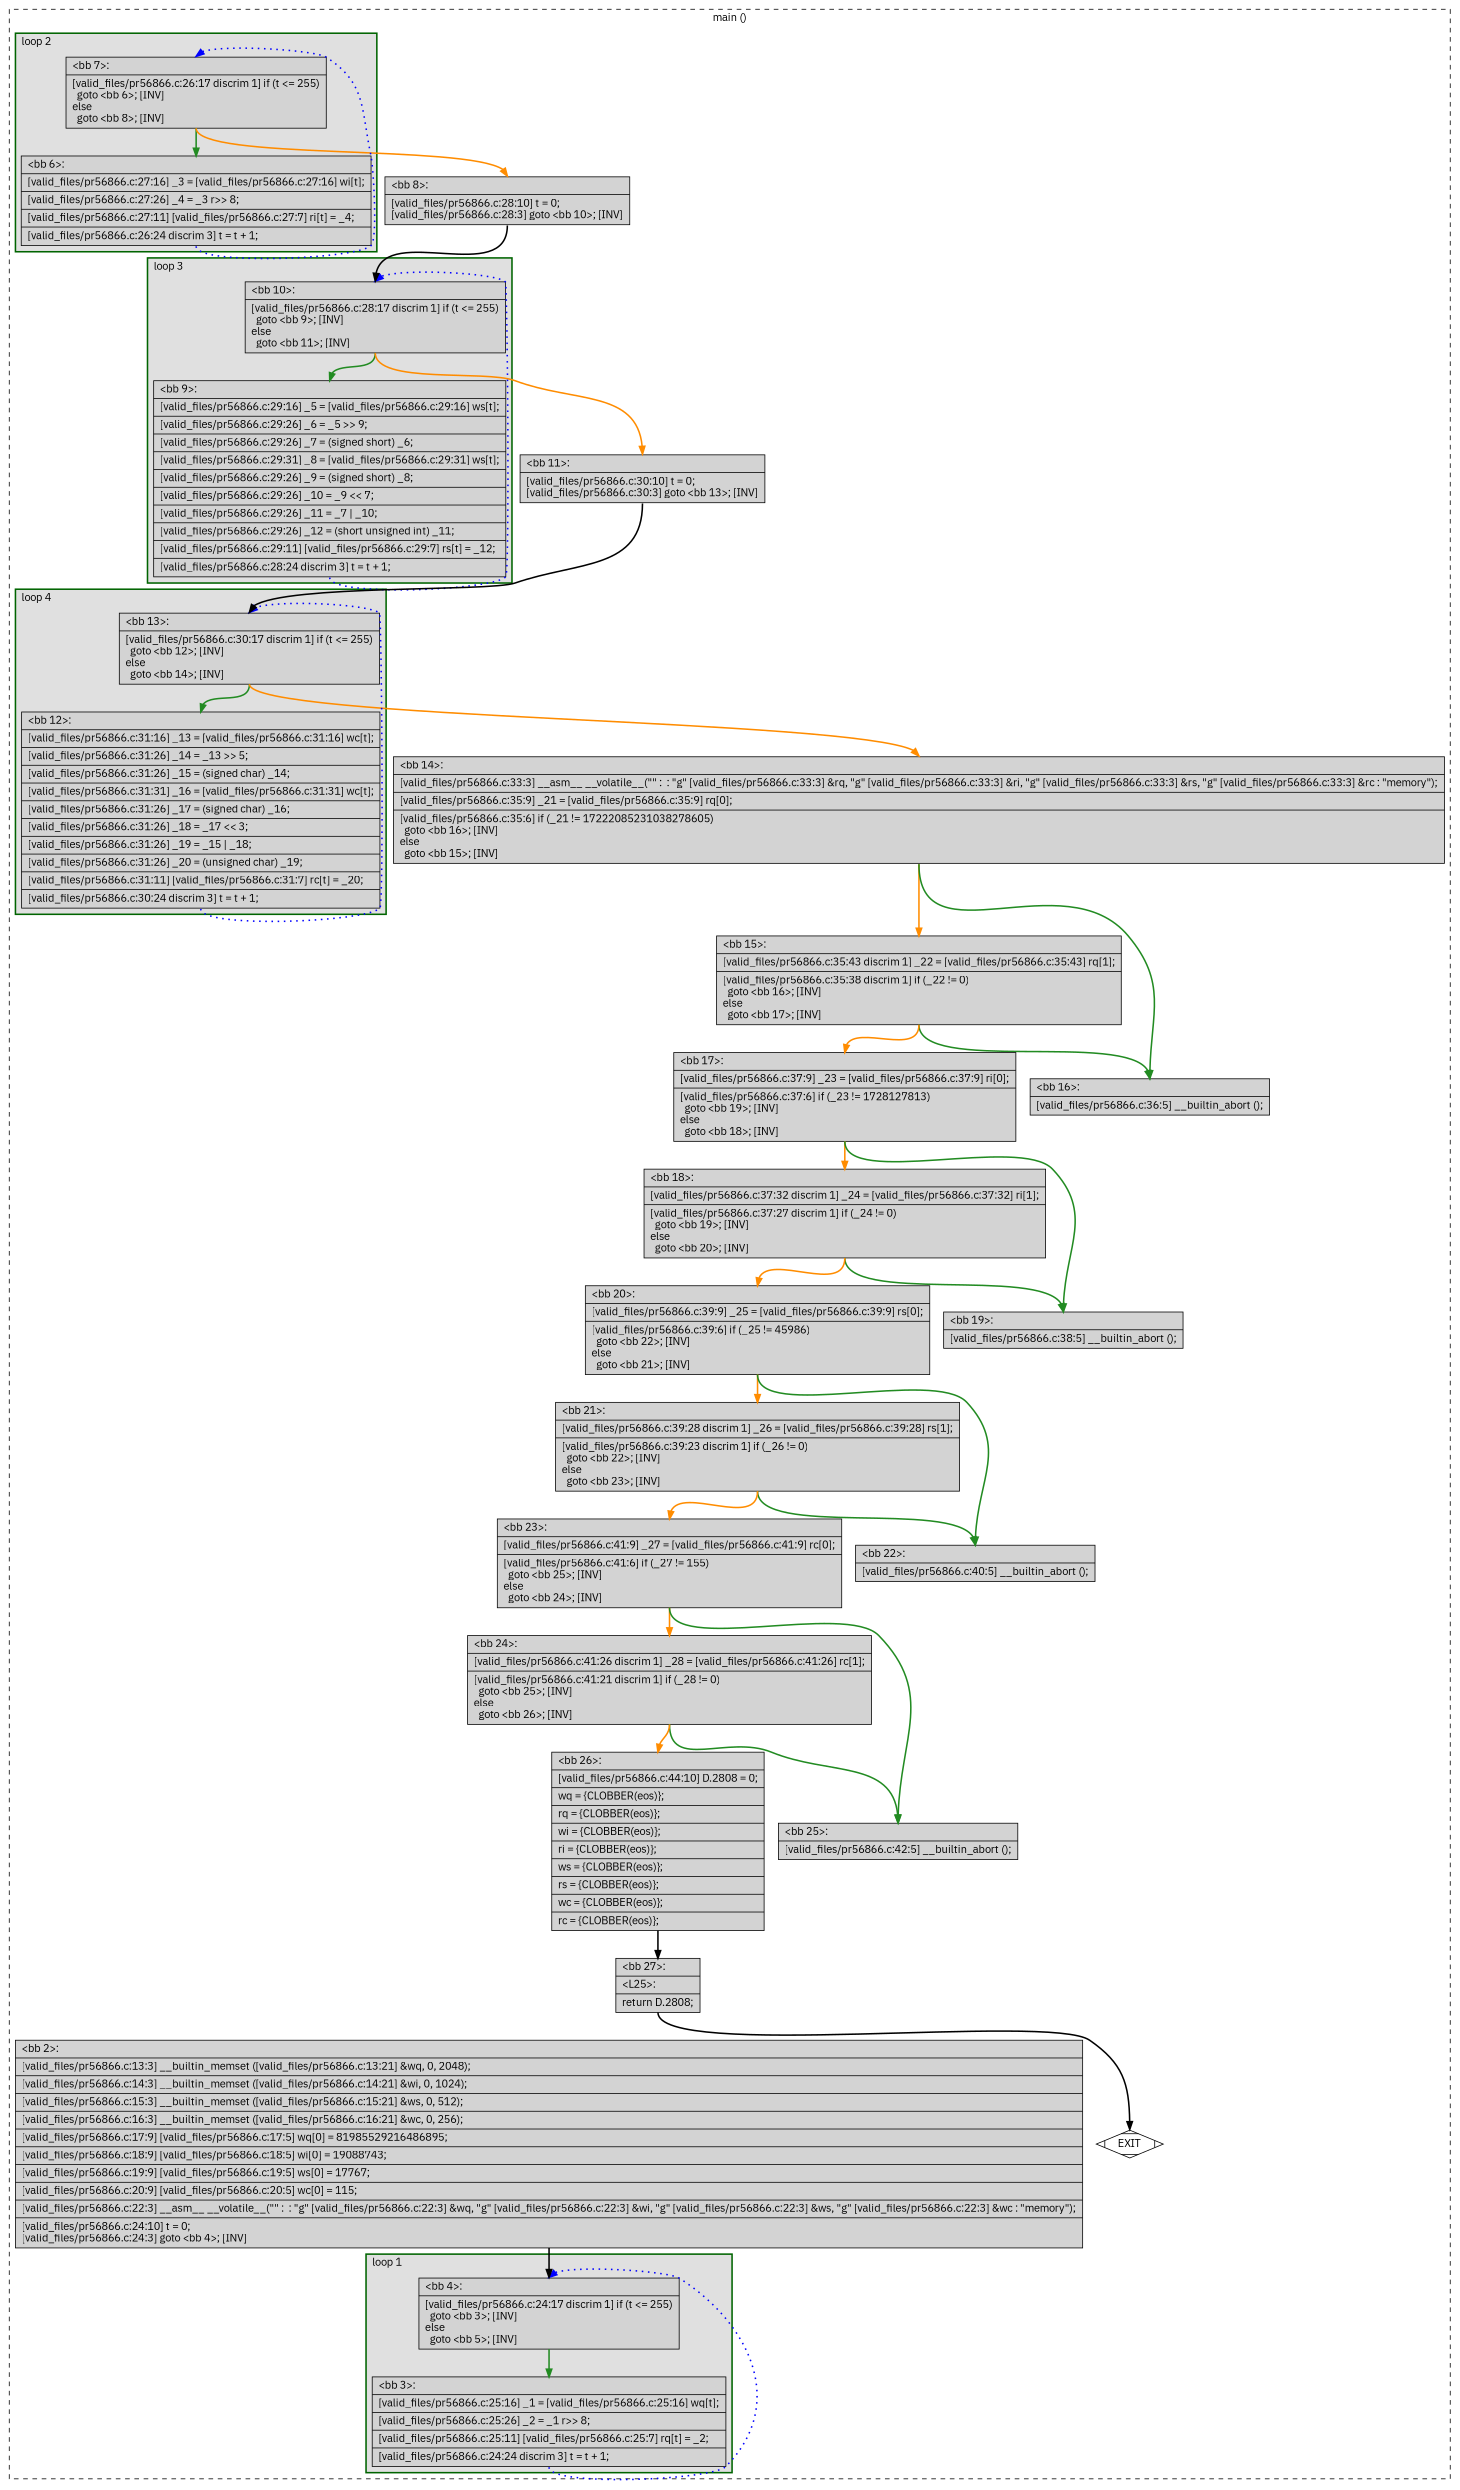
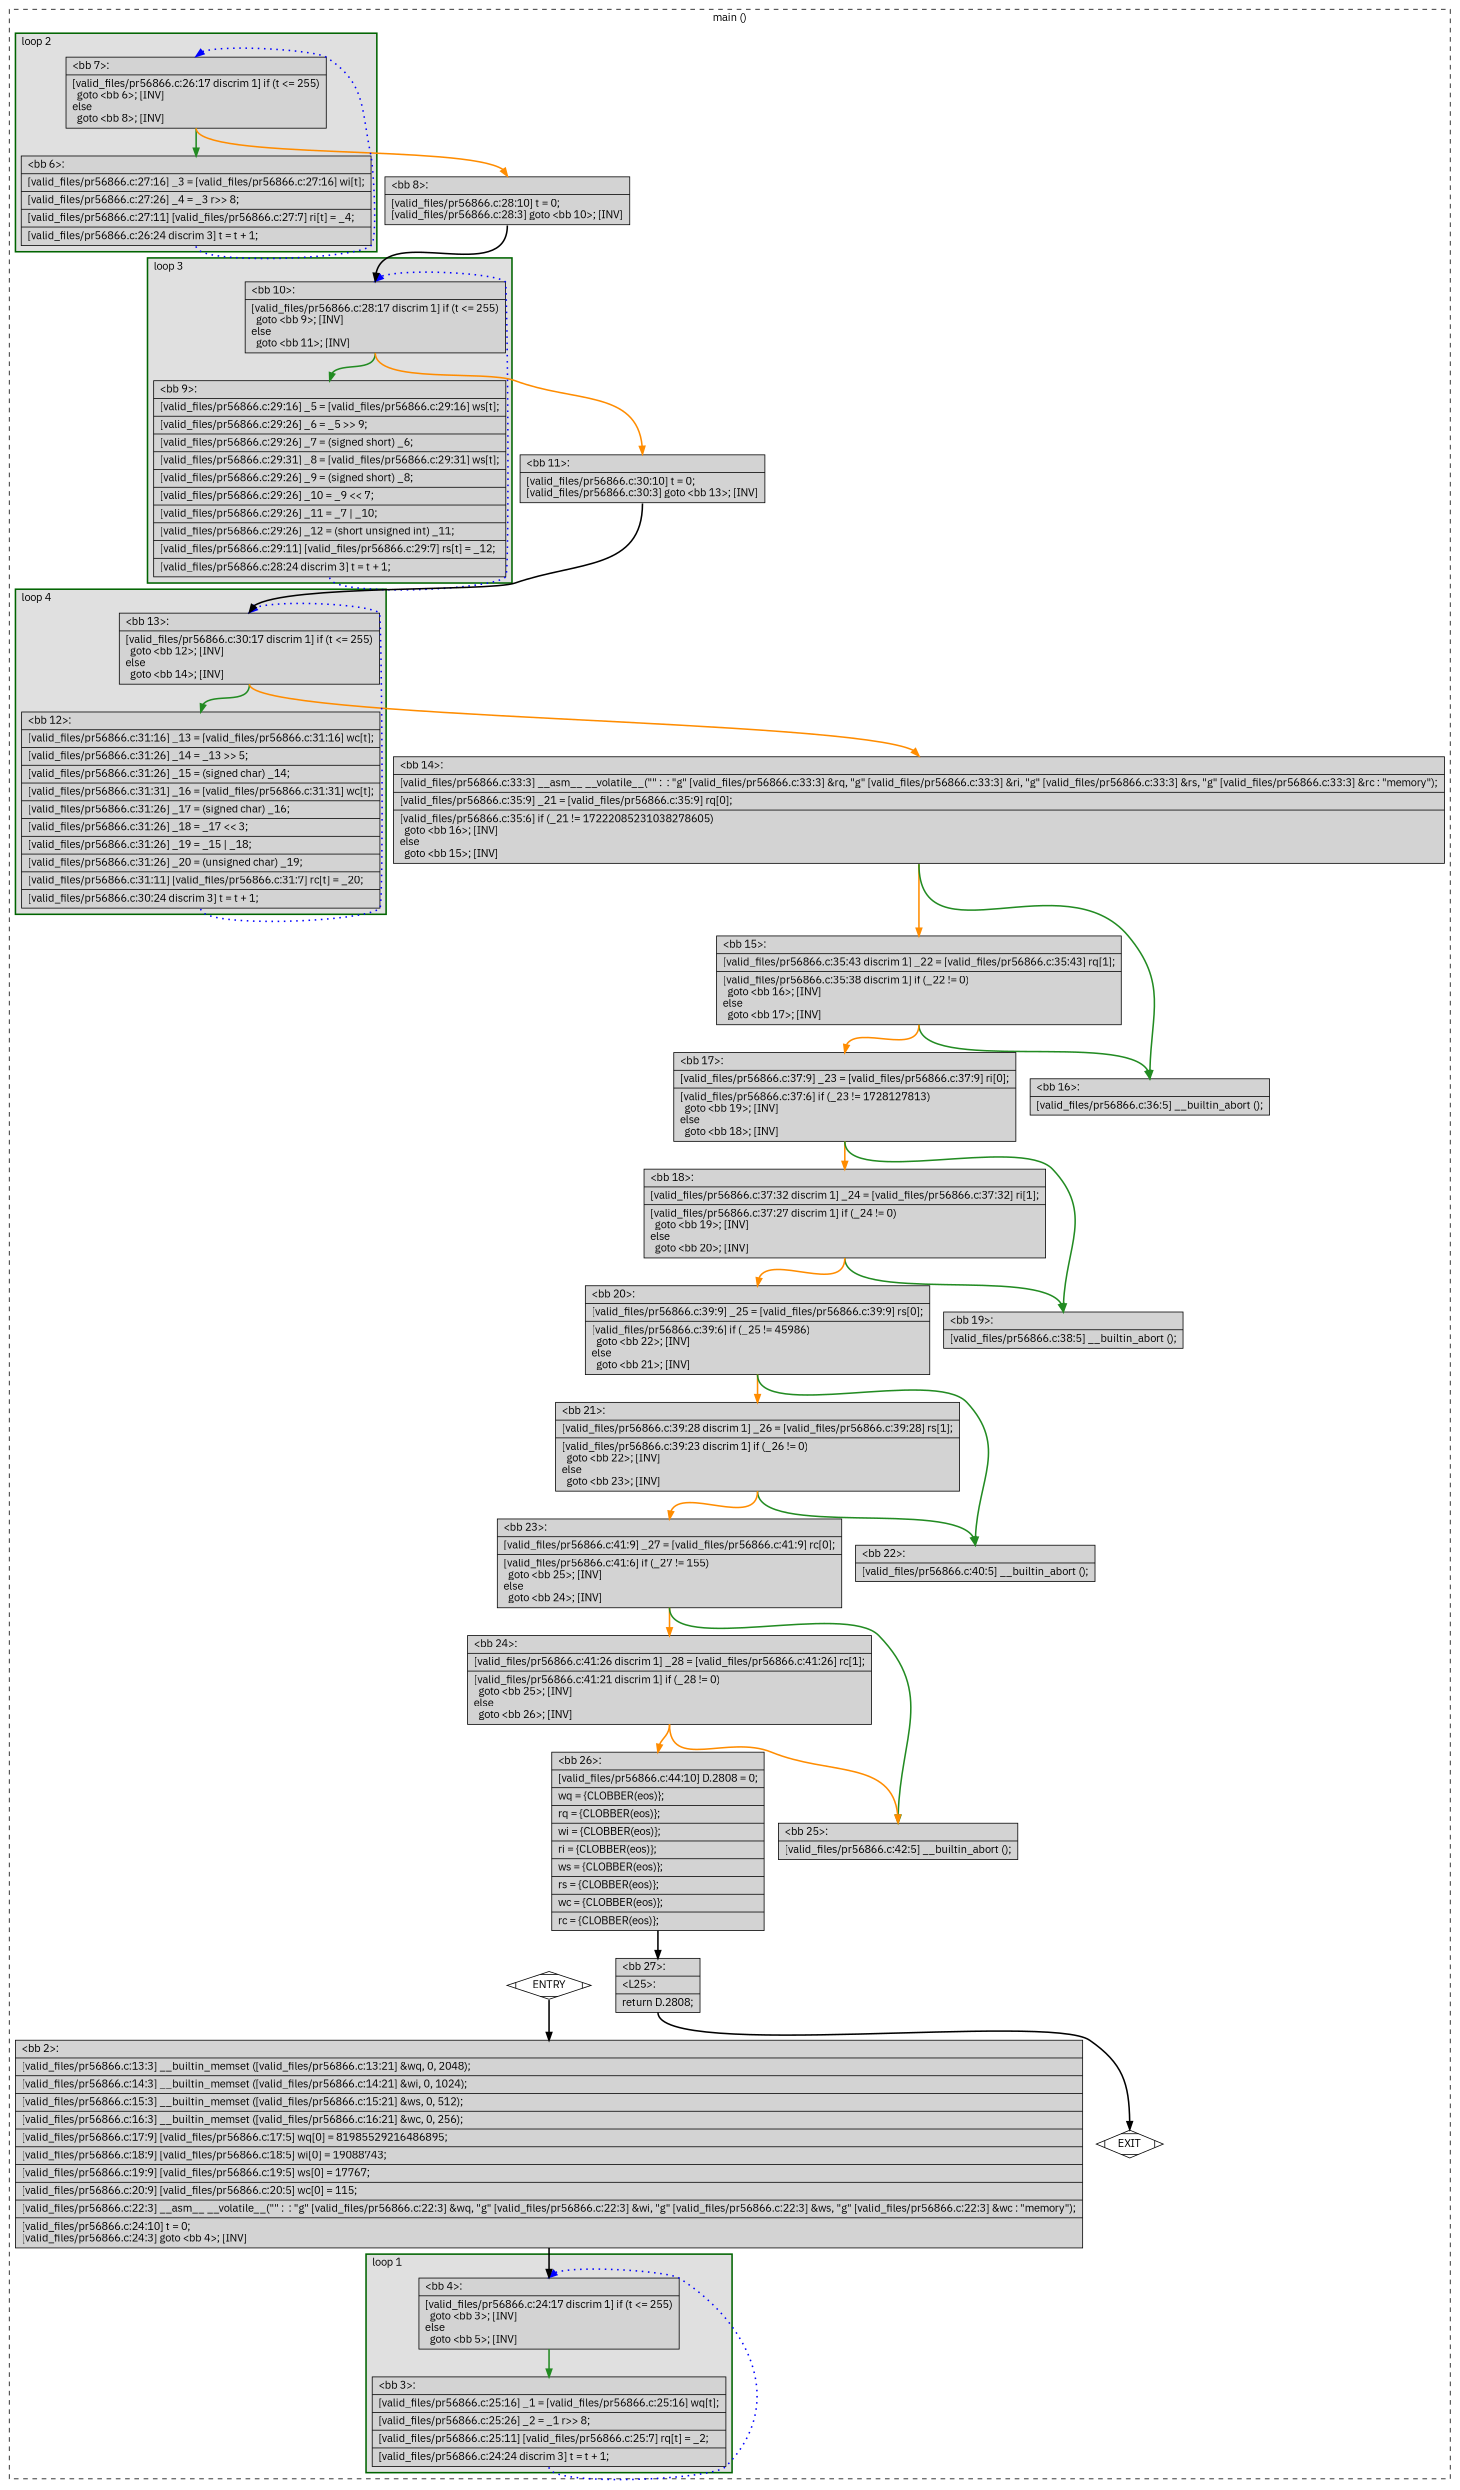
(787, 1757) -> (787, 1757)
none -> (549, 1985)
